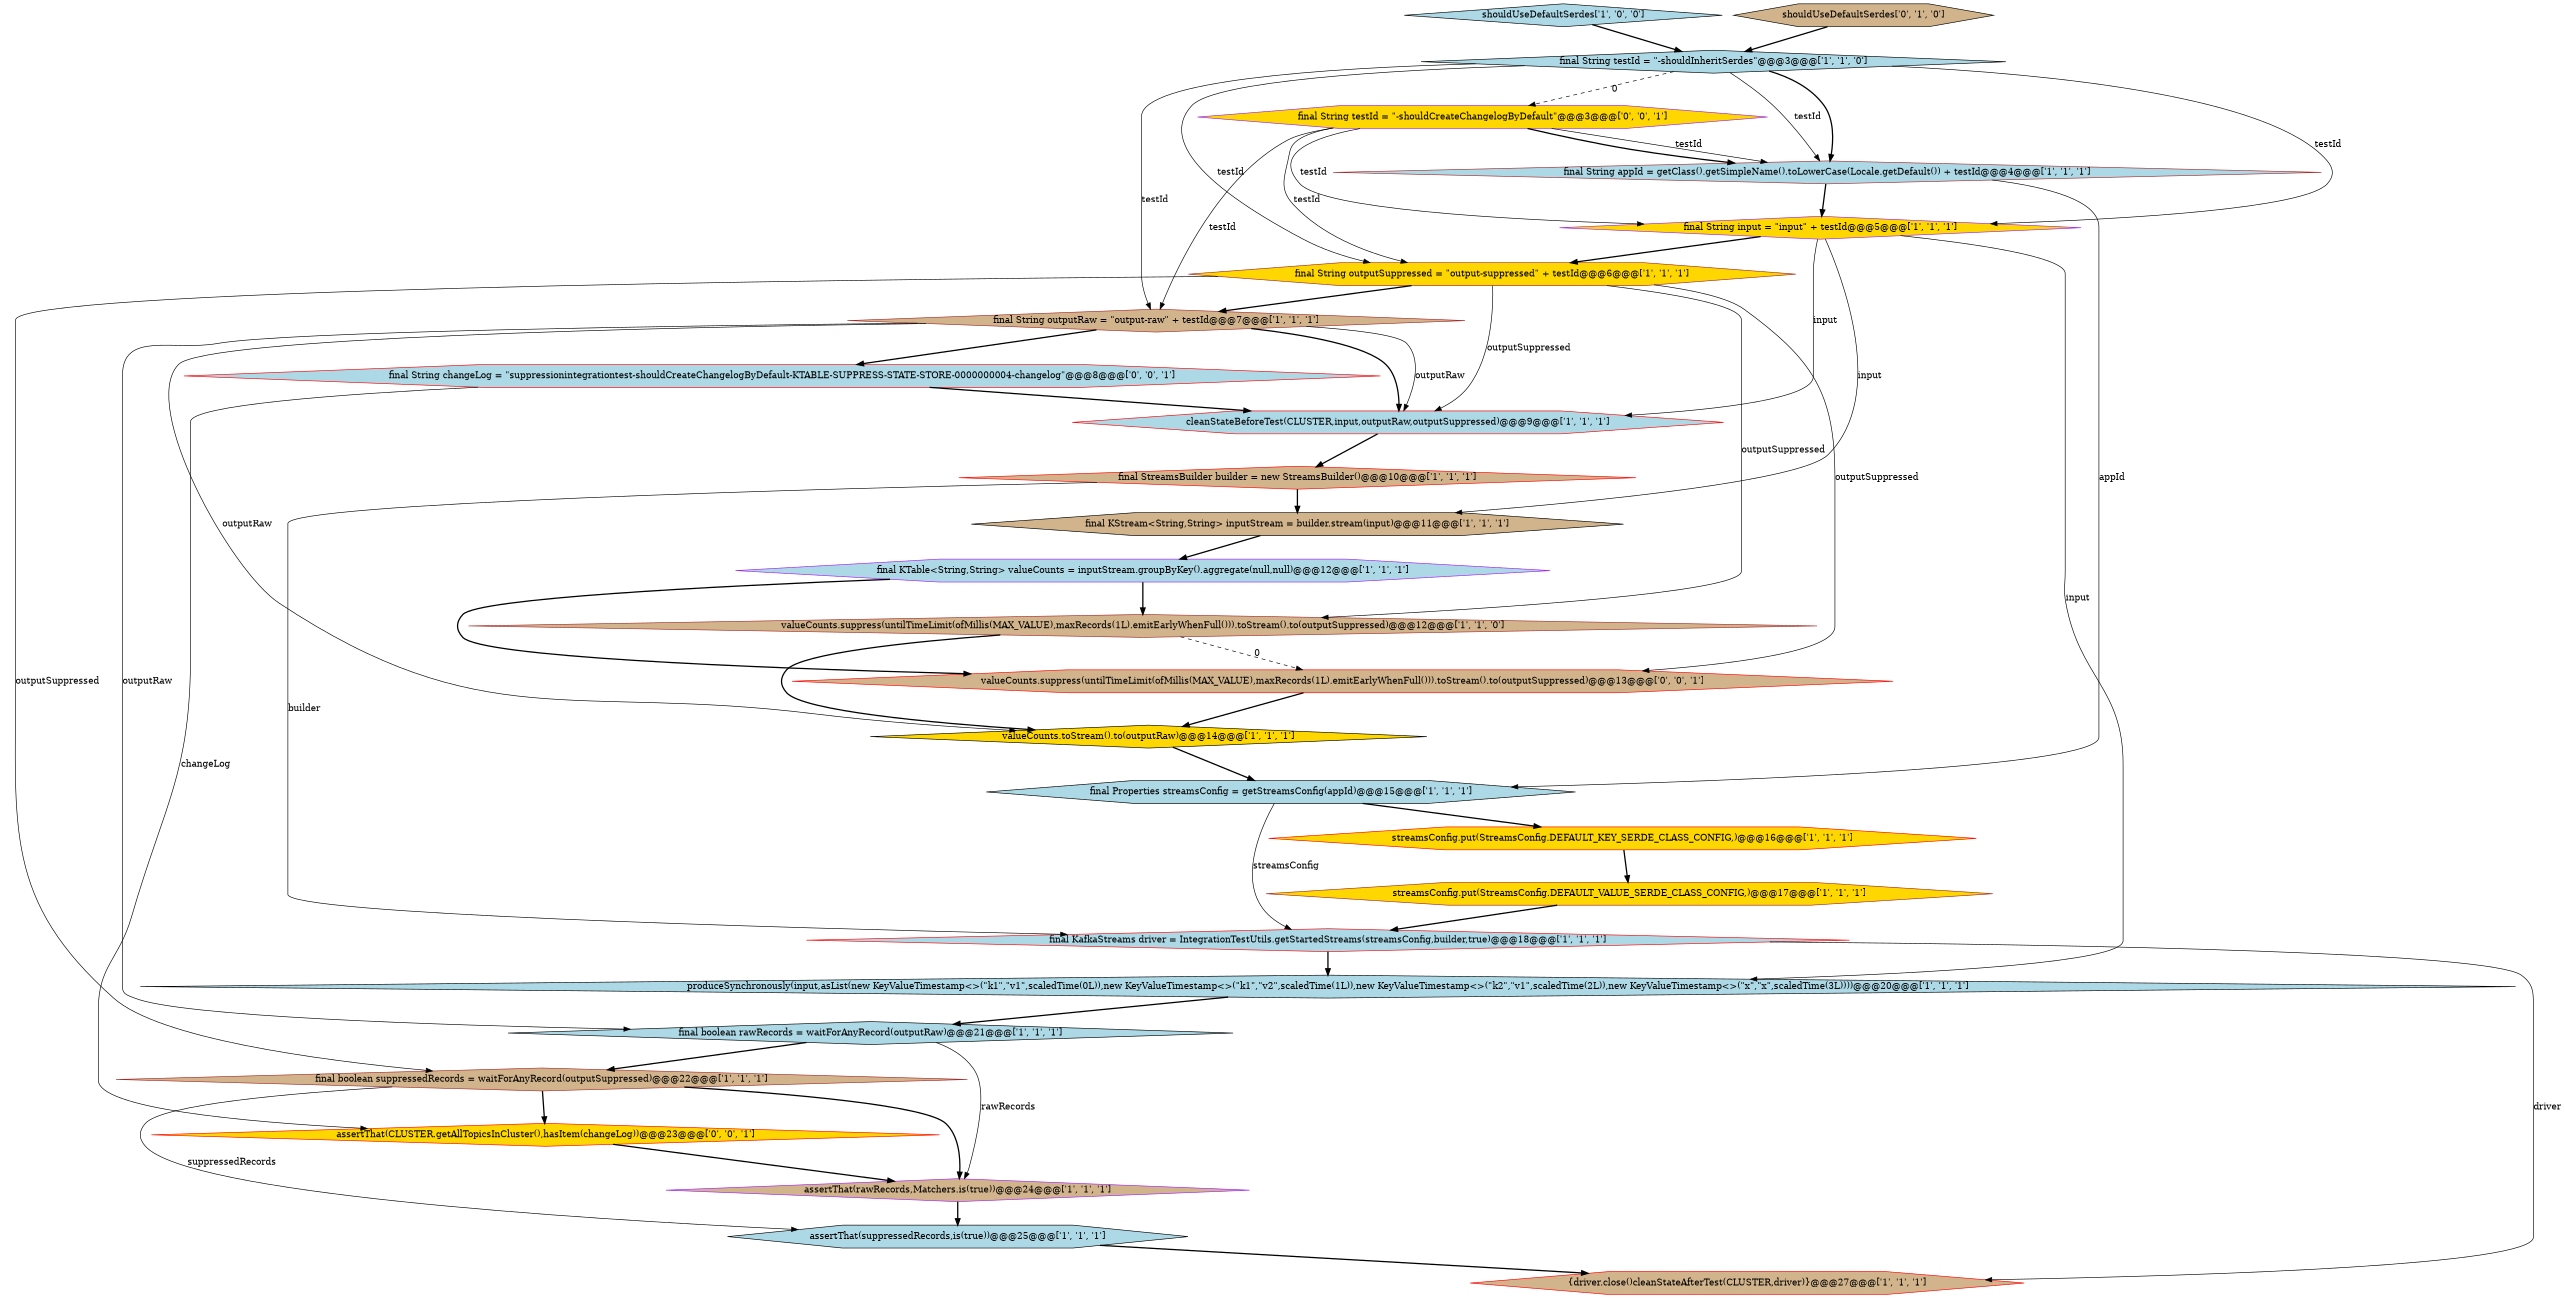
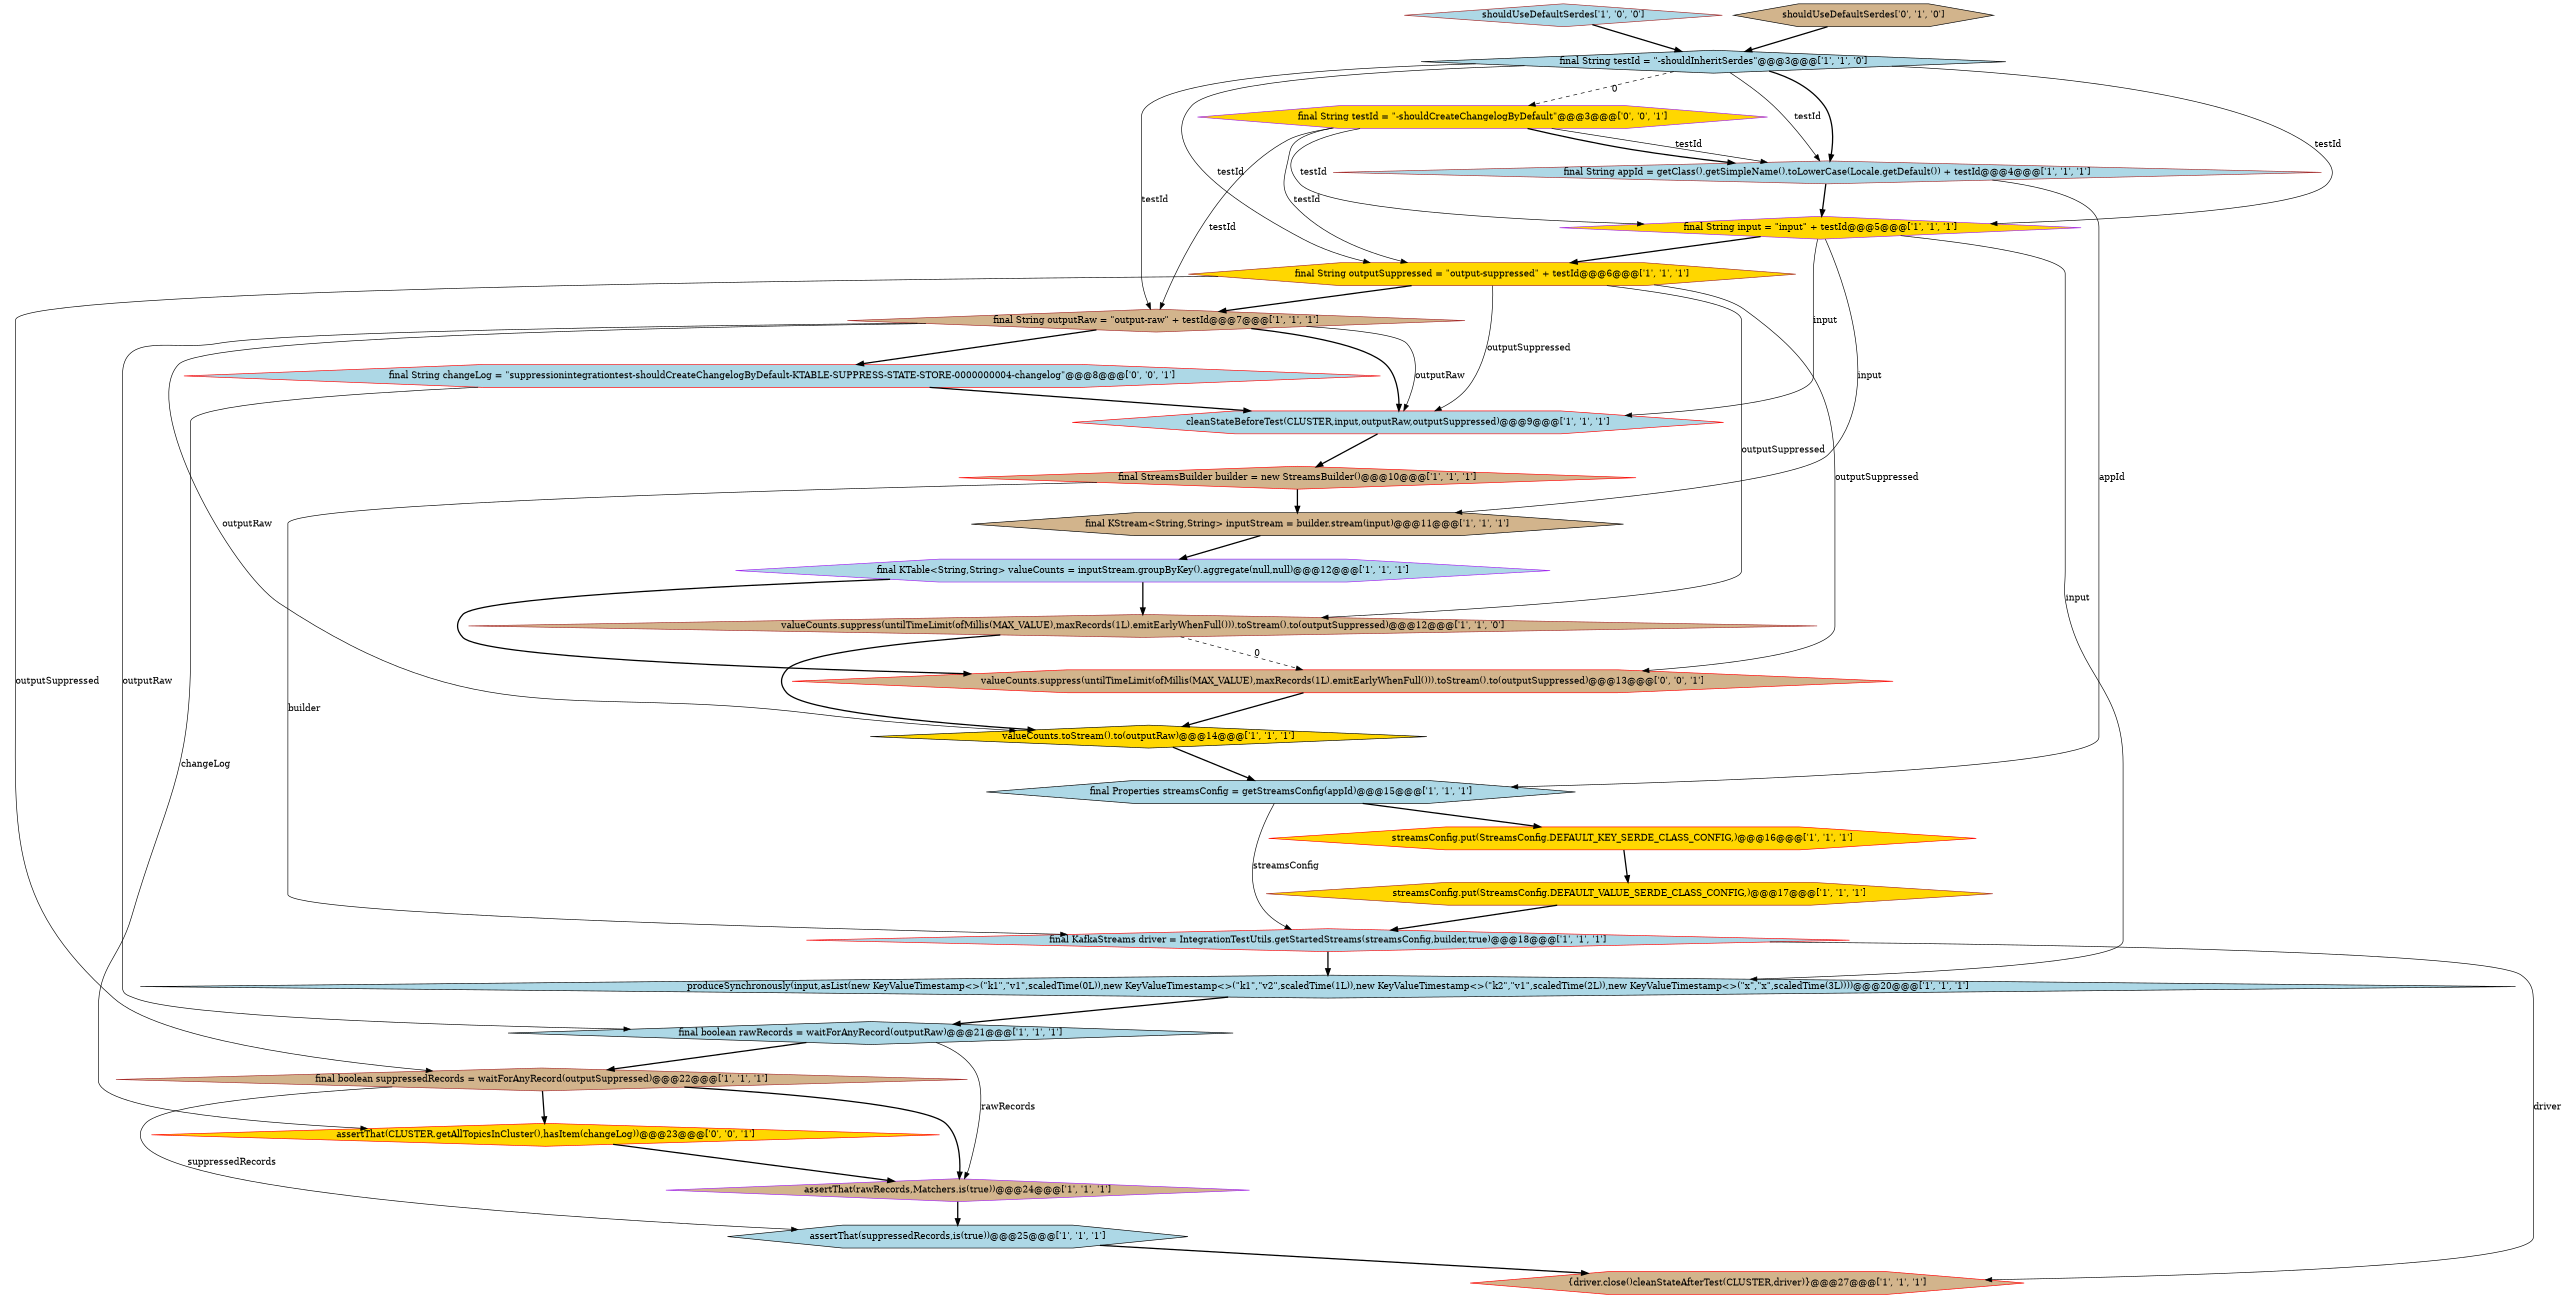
(1563, 15) -> (1563, 15)
